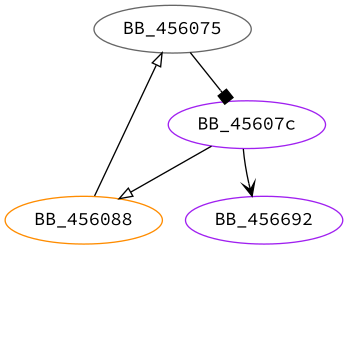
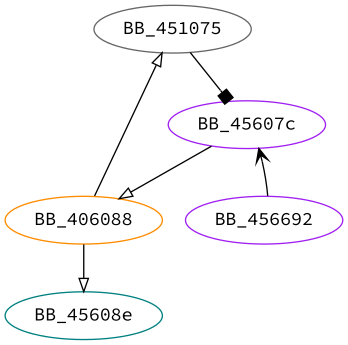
(173, 29) -> (173, 29)
(245, 166) -> (266, 179)
(84, 220) -> (84, 220)
none -> (84, 316)
